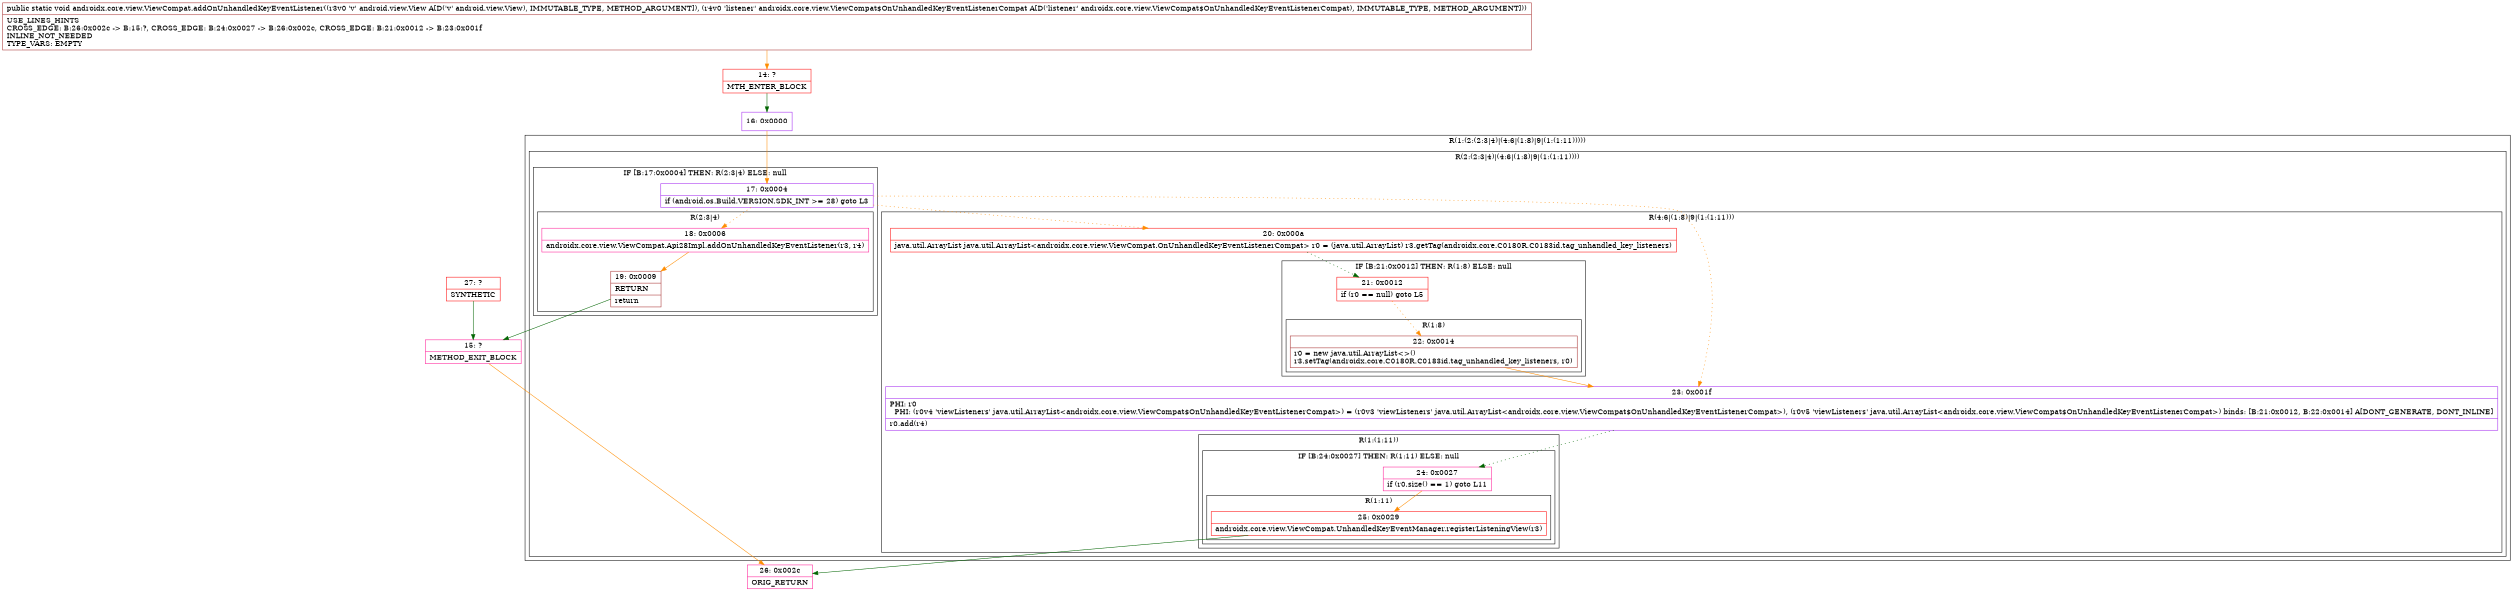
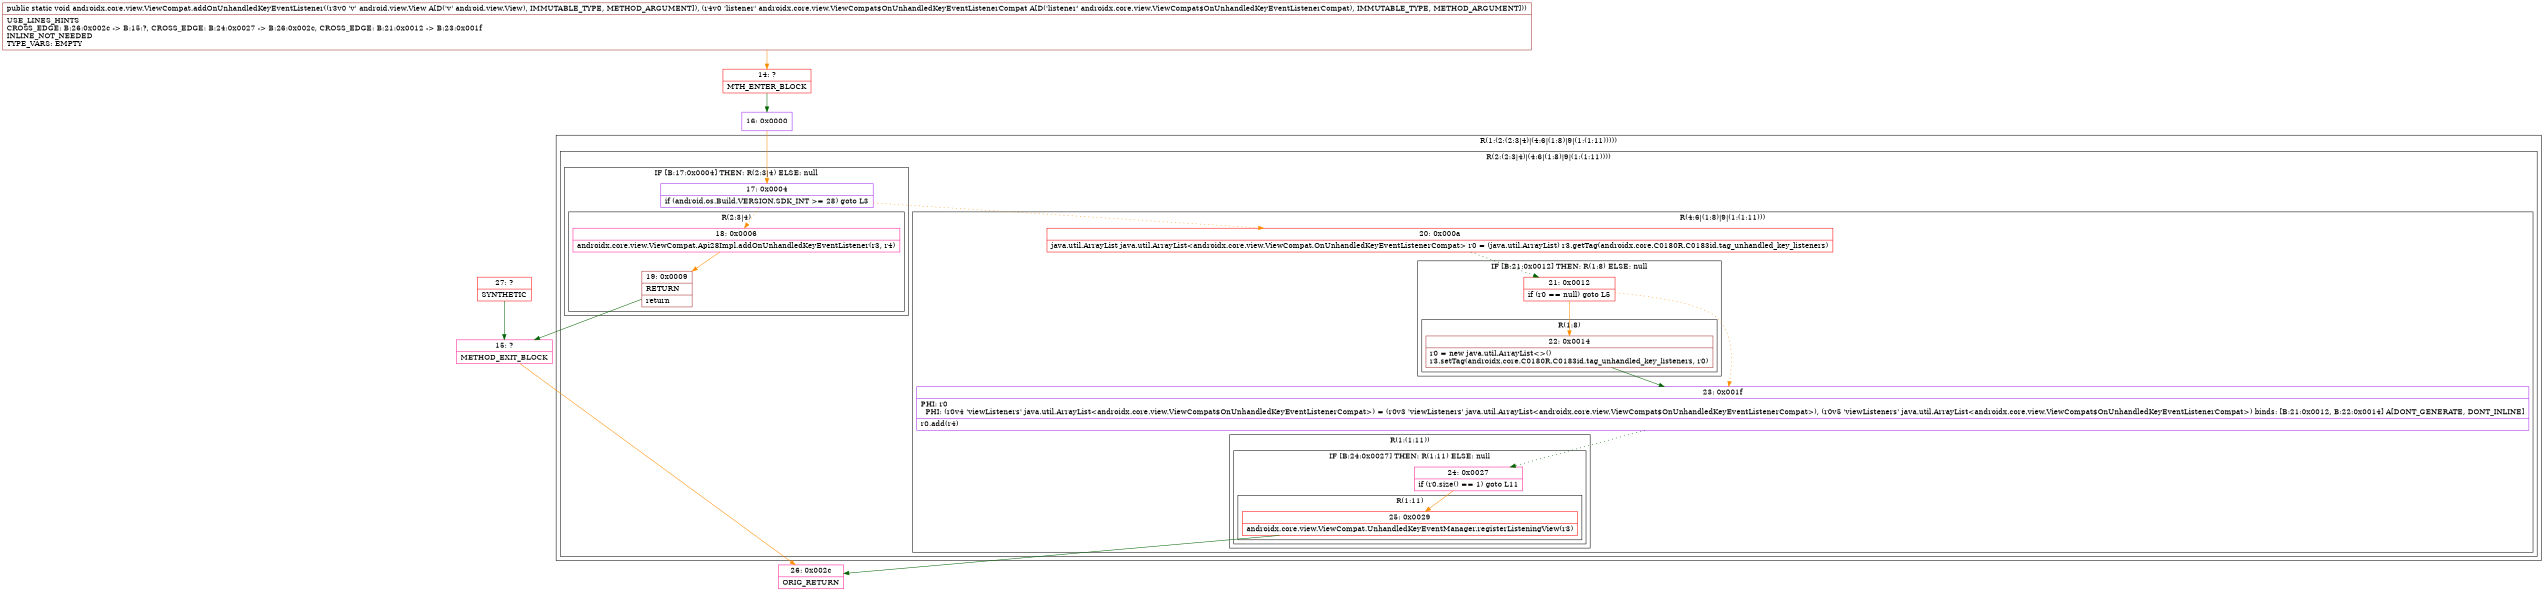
(1367, 199) -> (1700, 308)
(1405, 316) -> (1569, 316)
(1559, 379) -> (1644, 379)
